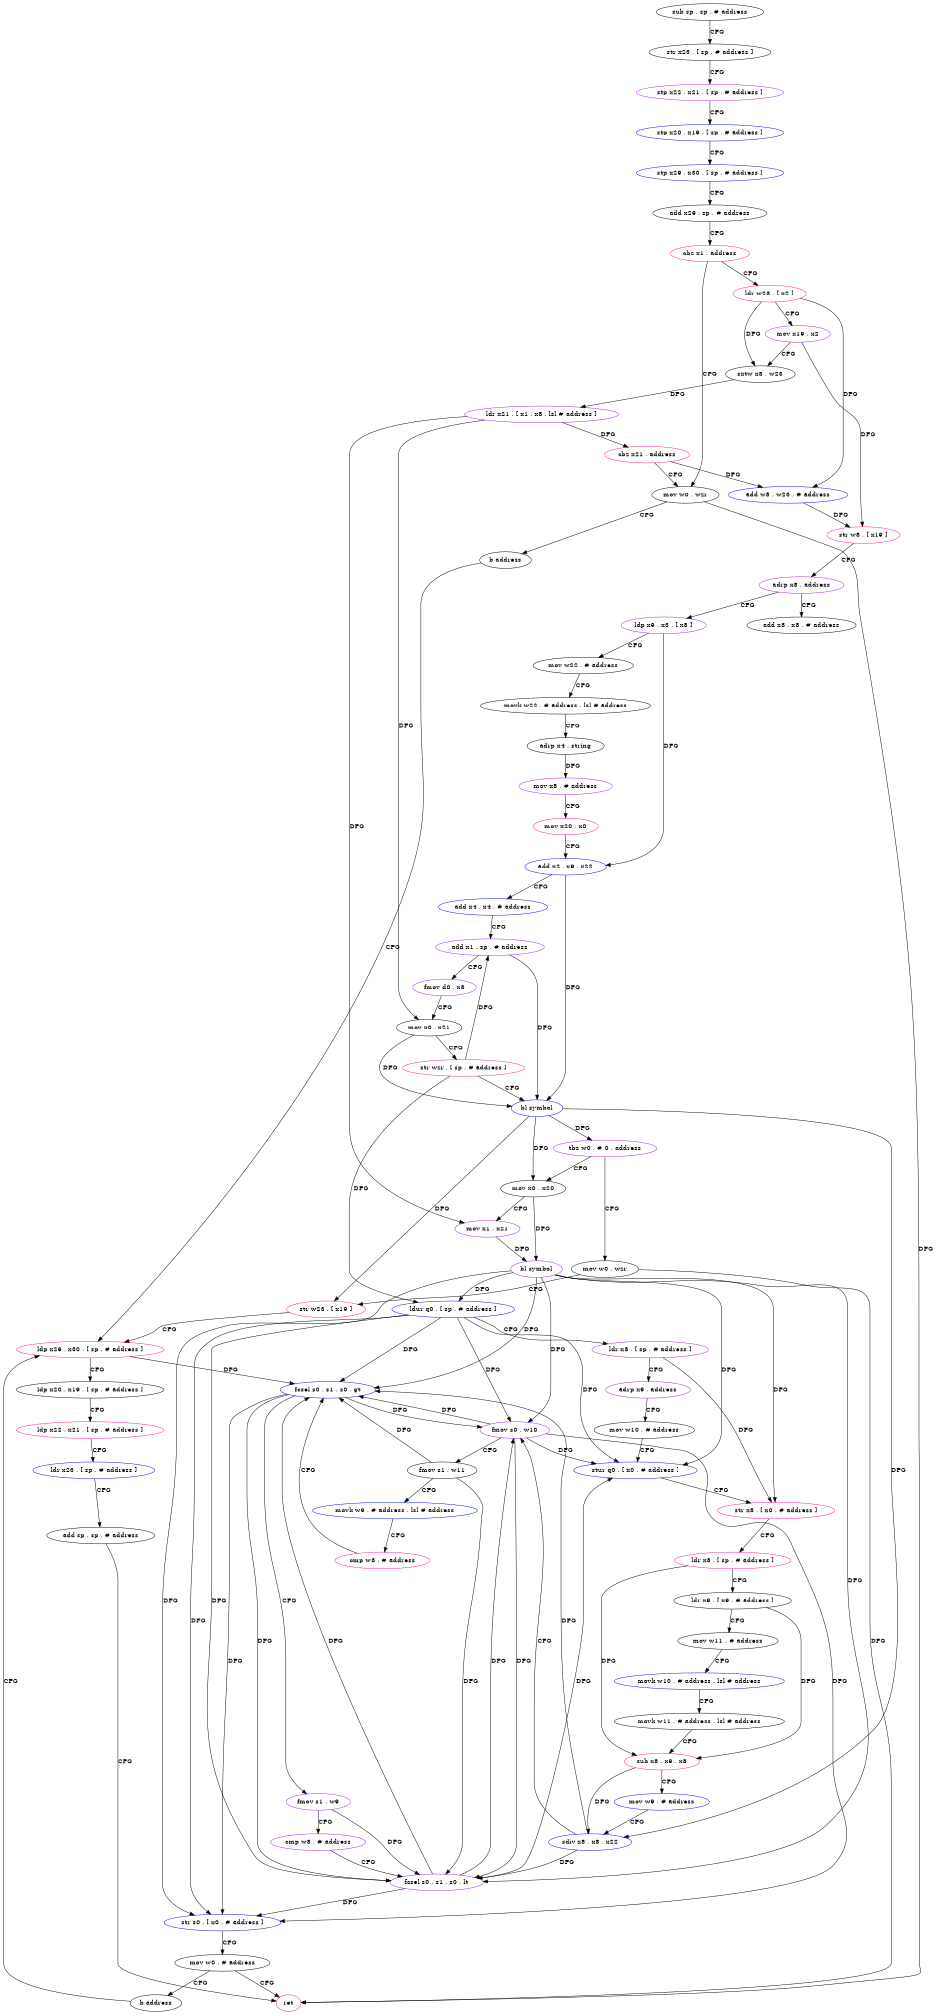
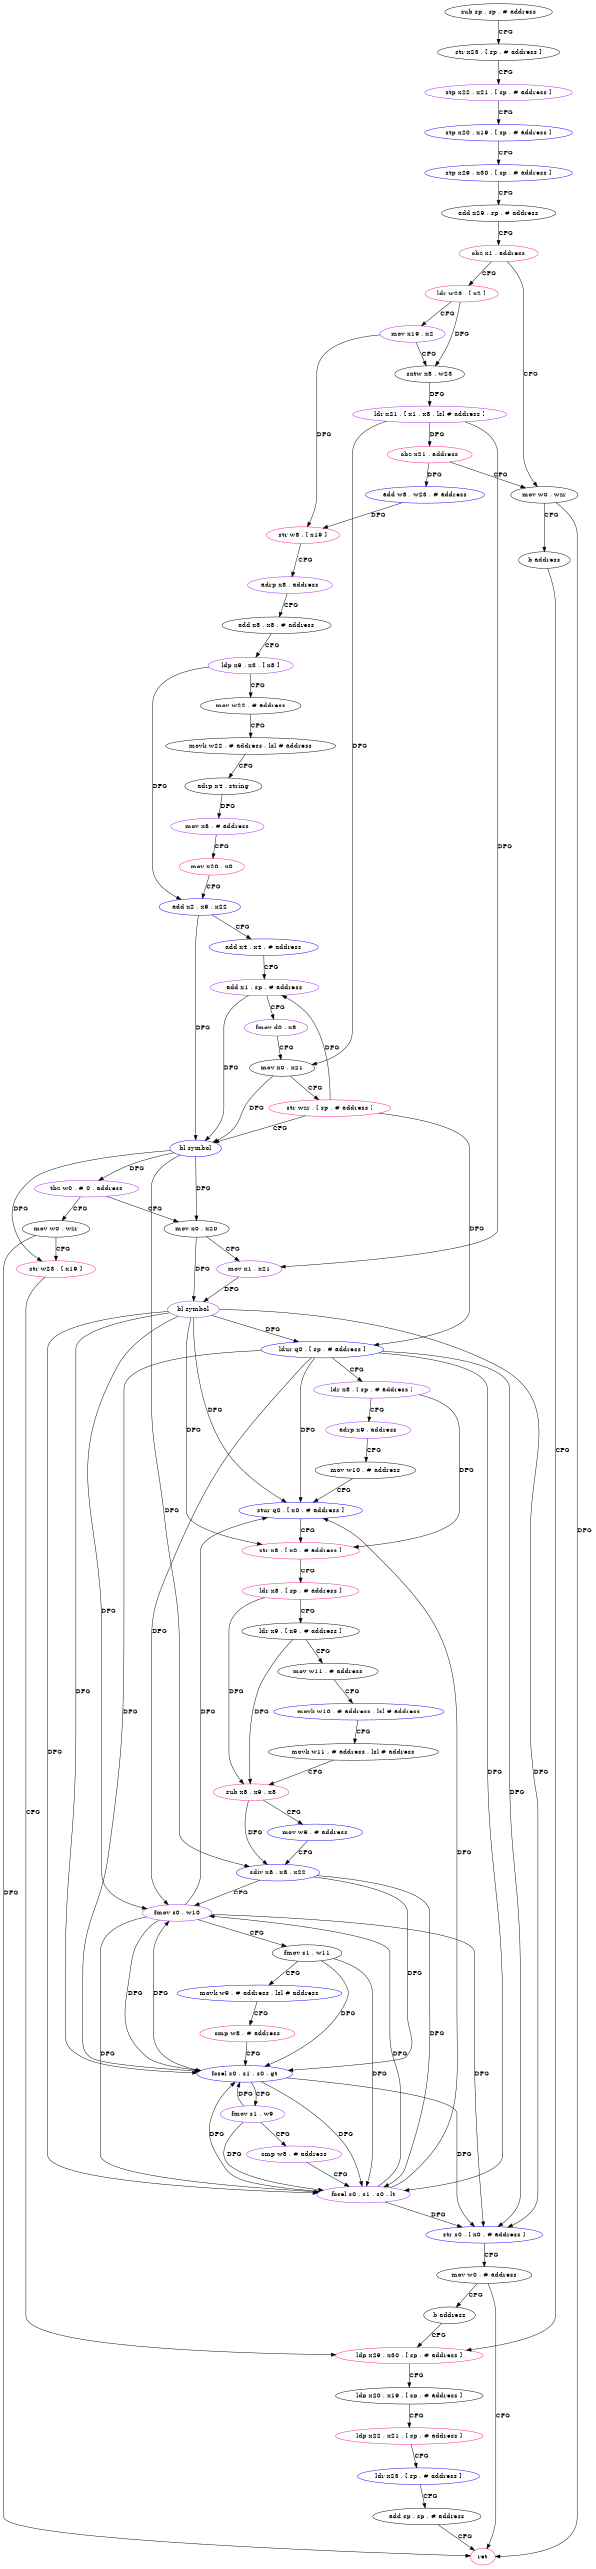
(843, 385) -> none
(735, 605) -> (265, 644)
(206, 1369) -> (238, 2097)
